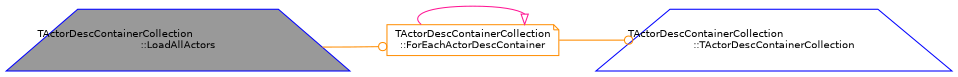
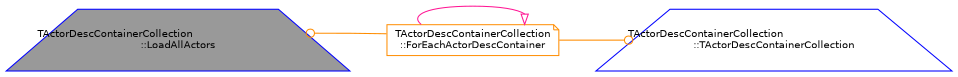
(350, 47) -> (351, 33)
